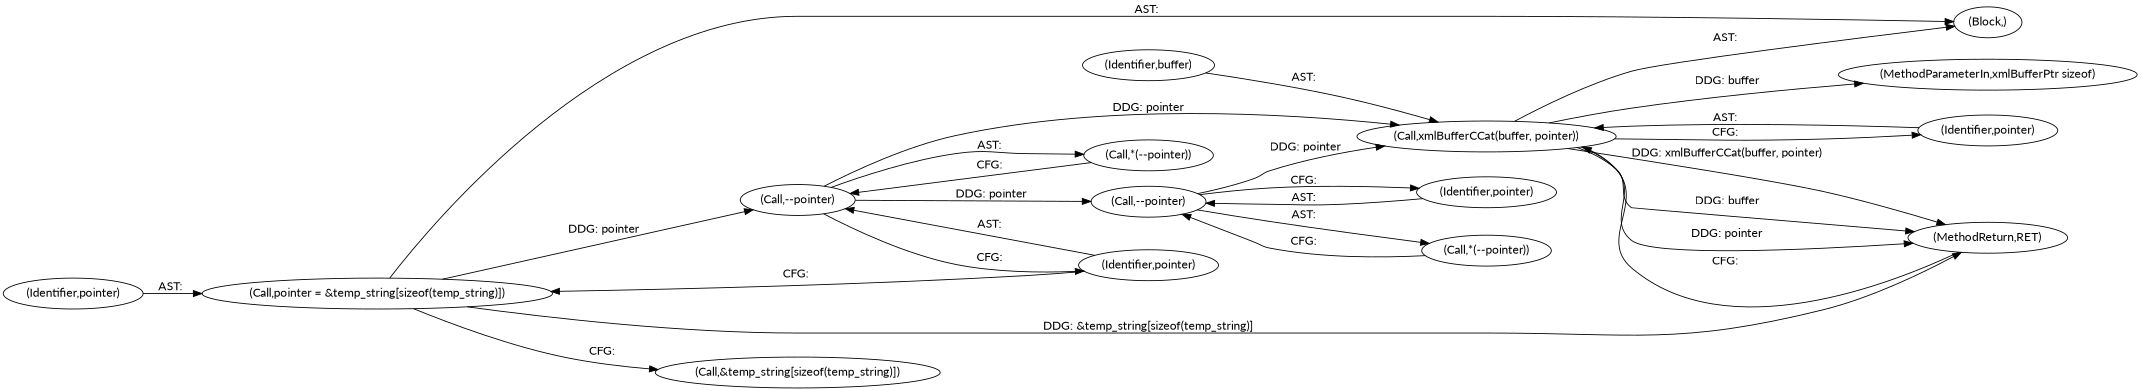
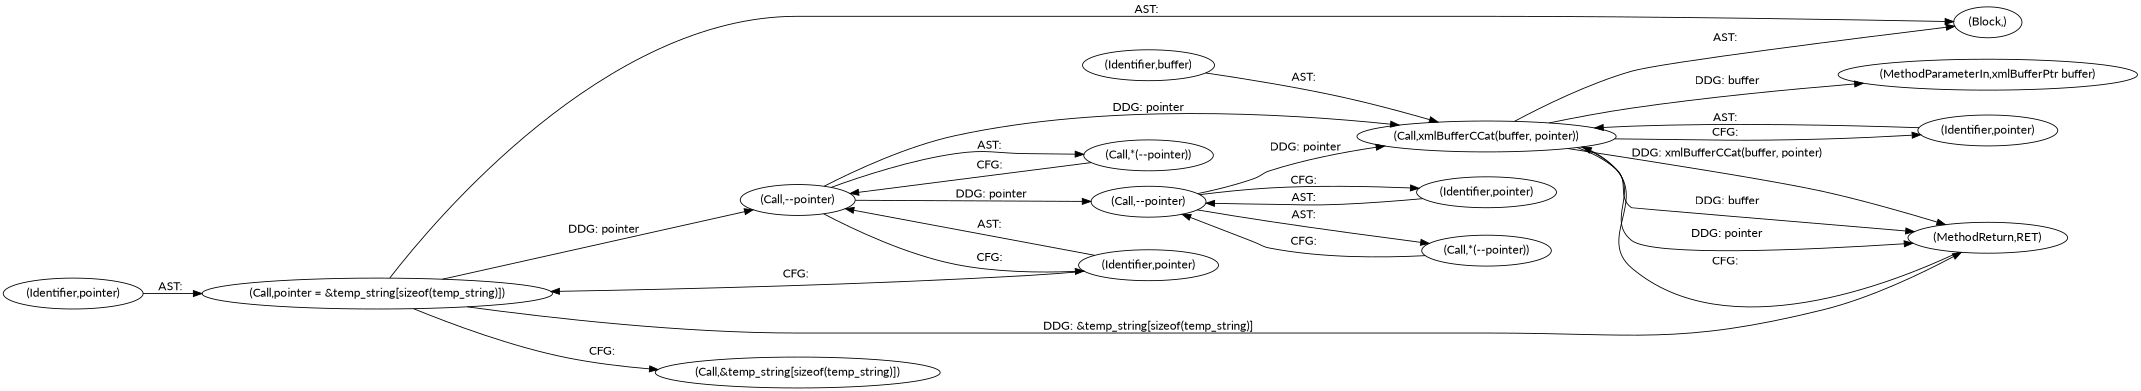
(1988, 75) -> (1988, 75)
